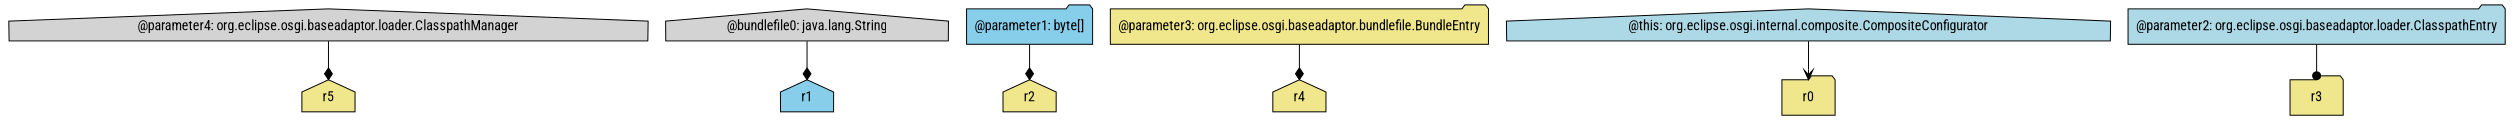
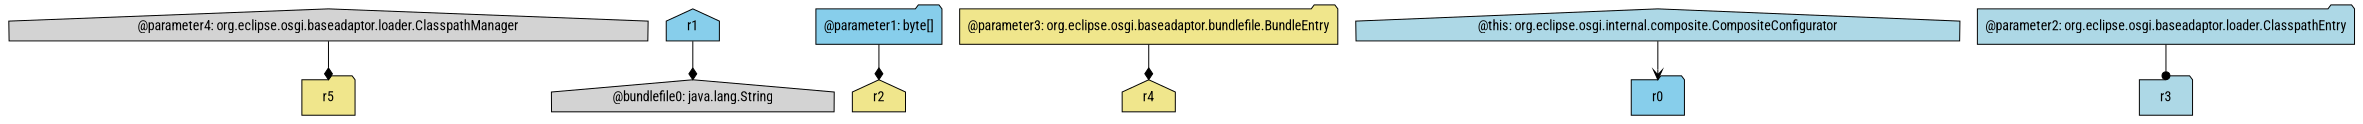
(807, 54) -> (693, 54)
(328, 97) -> (328, 97)
(1809, 97) -> (1658, 97)
(2317, 97) -> (2166, 97)
